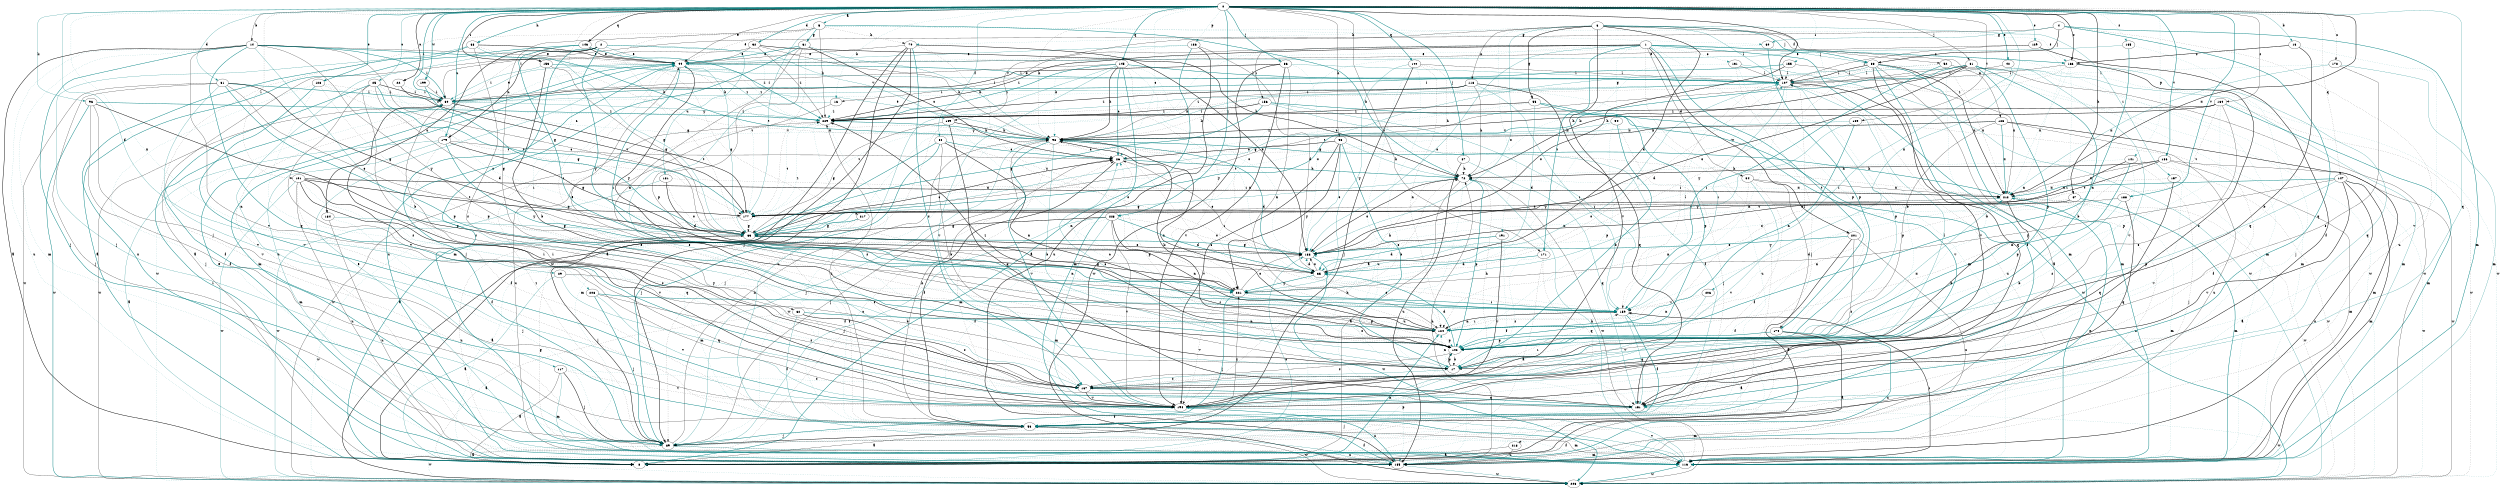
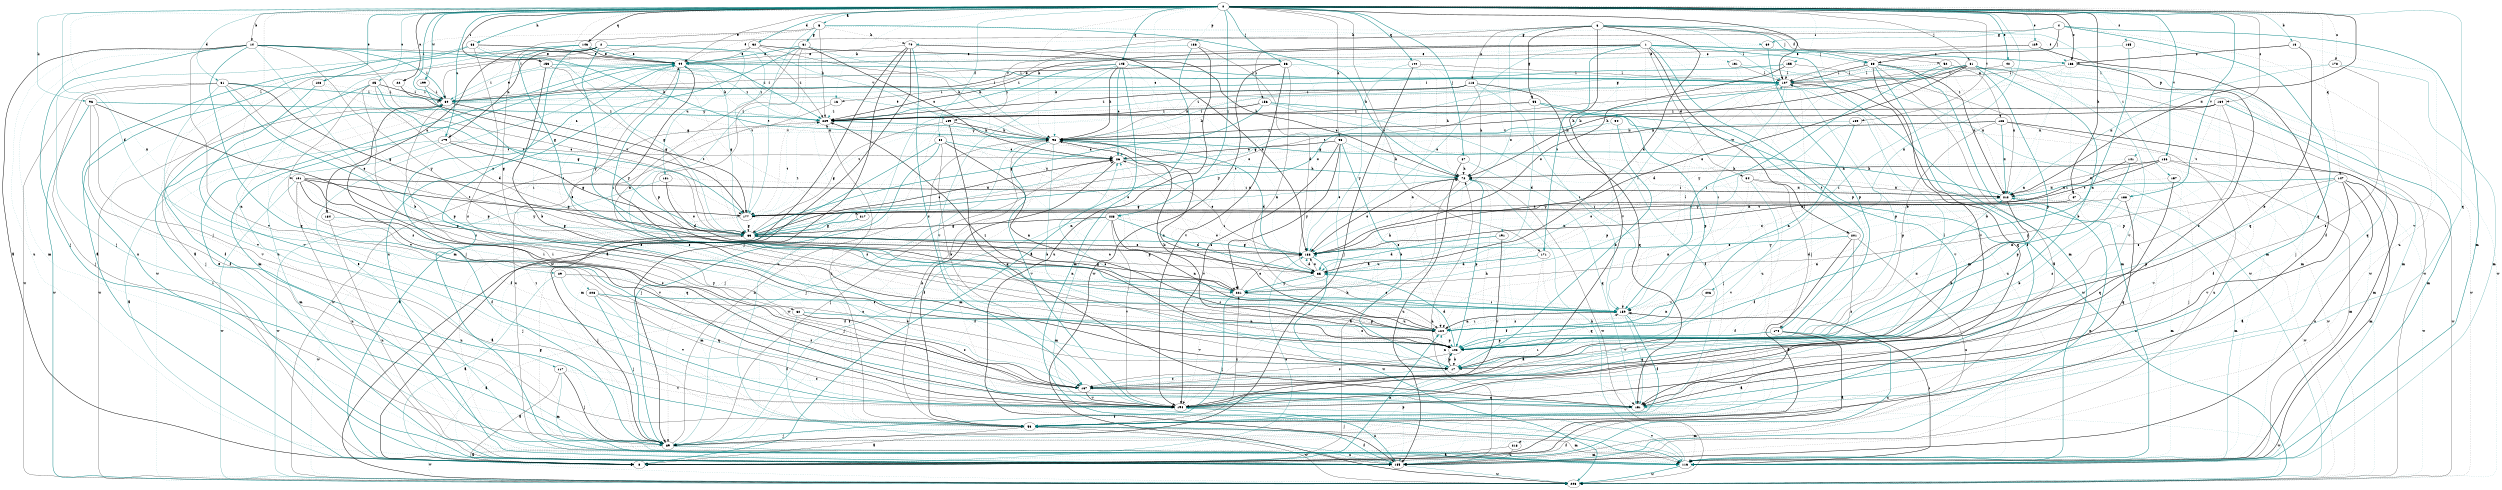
(764, 68) -> (764, 68)
(823, 257) -> (823, 257)
(2227, 438) -> (2227, 438)
